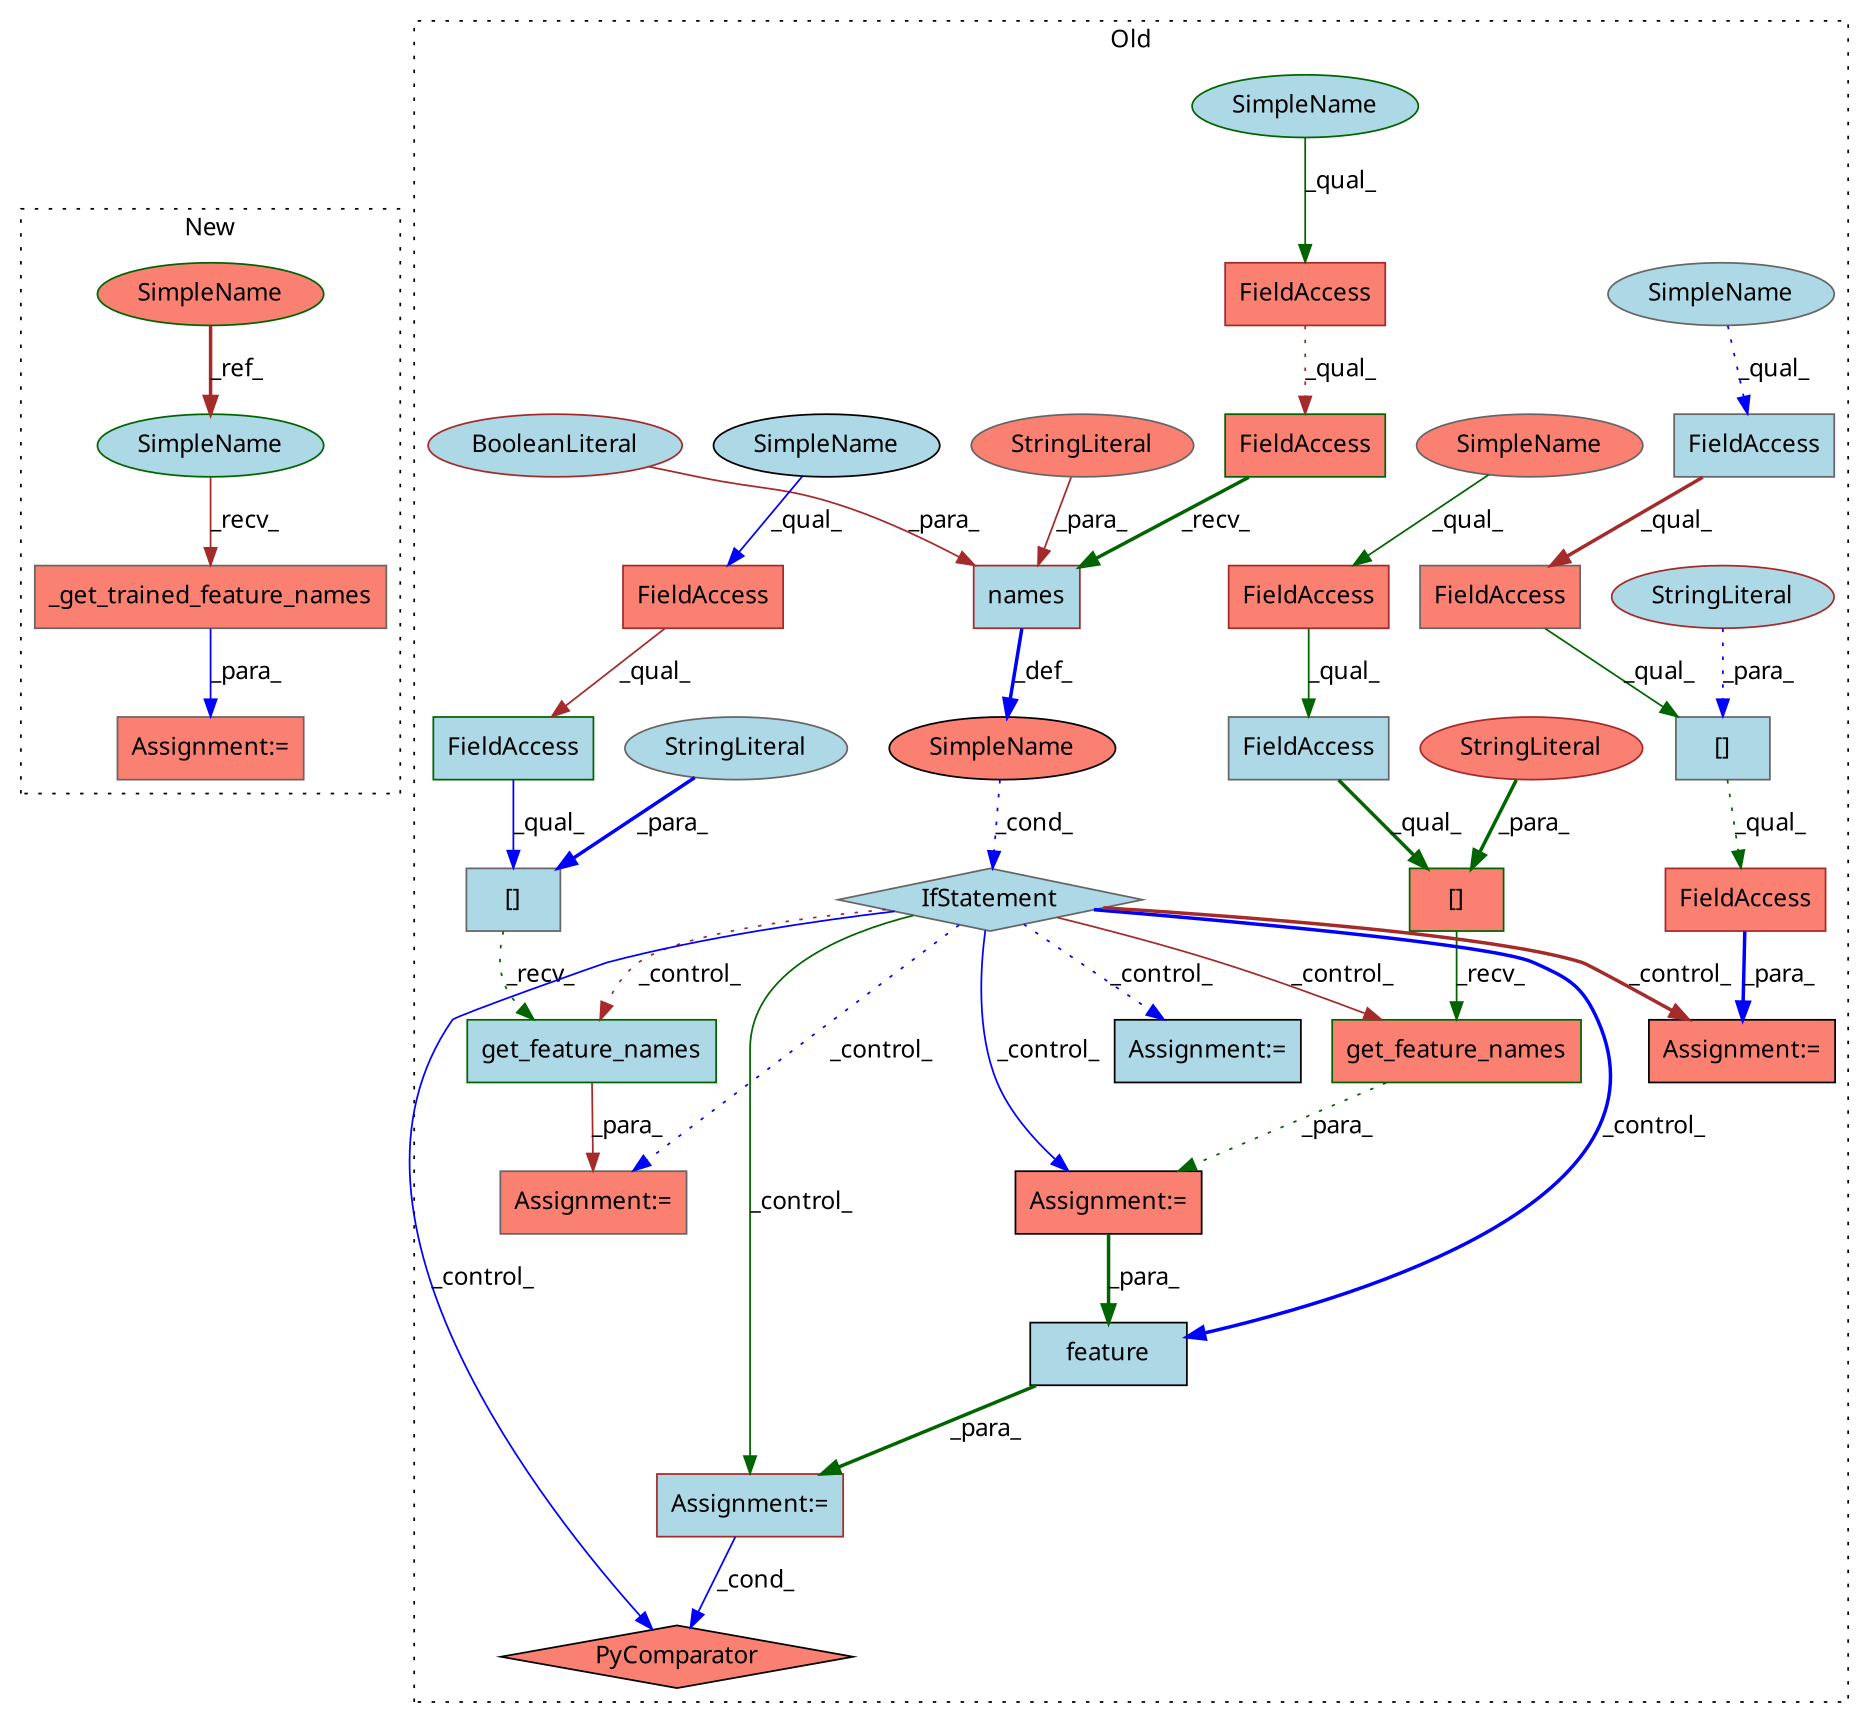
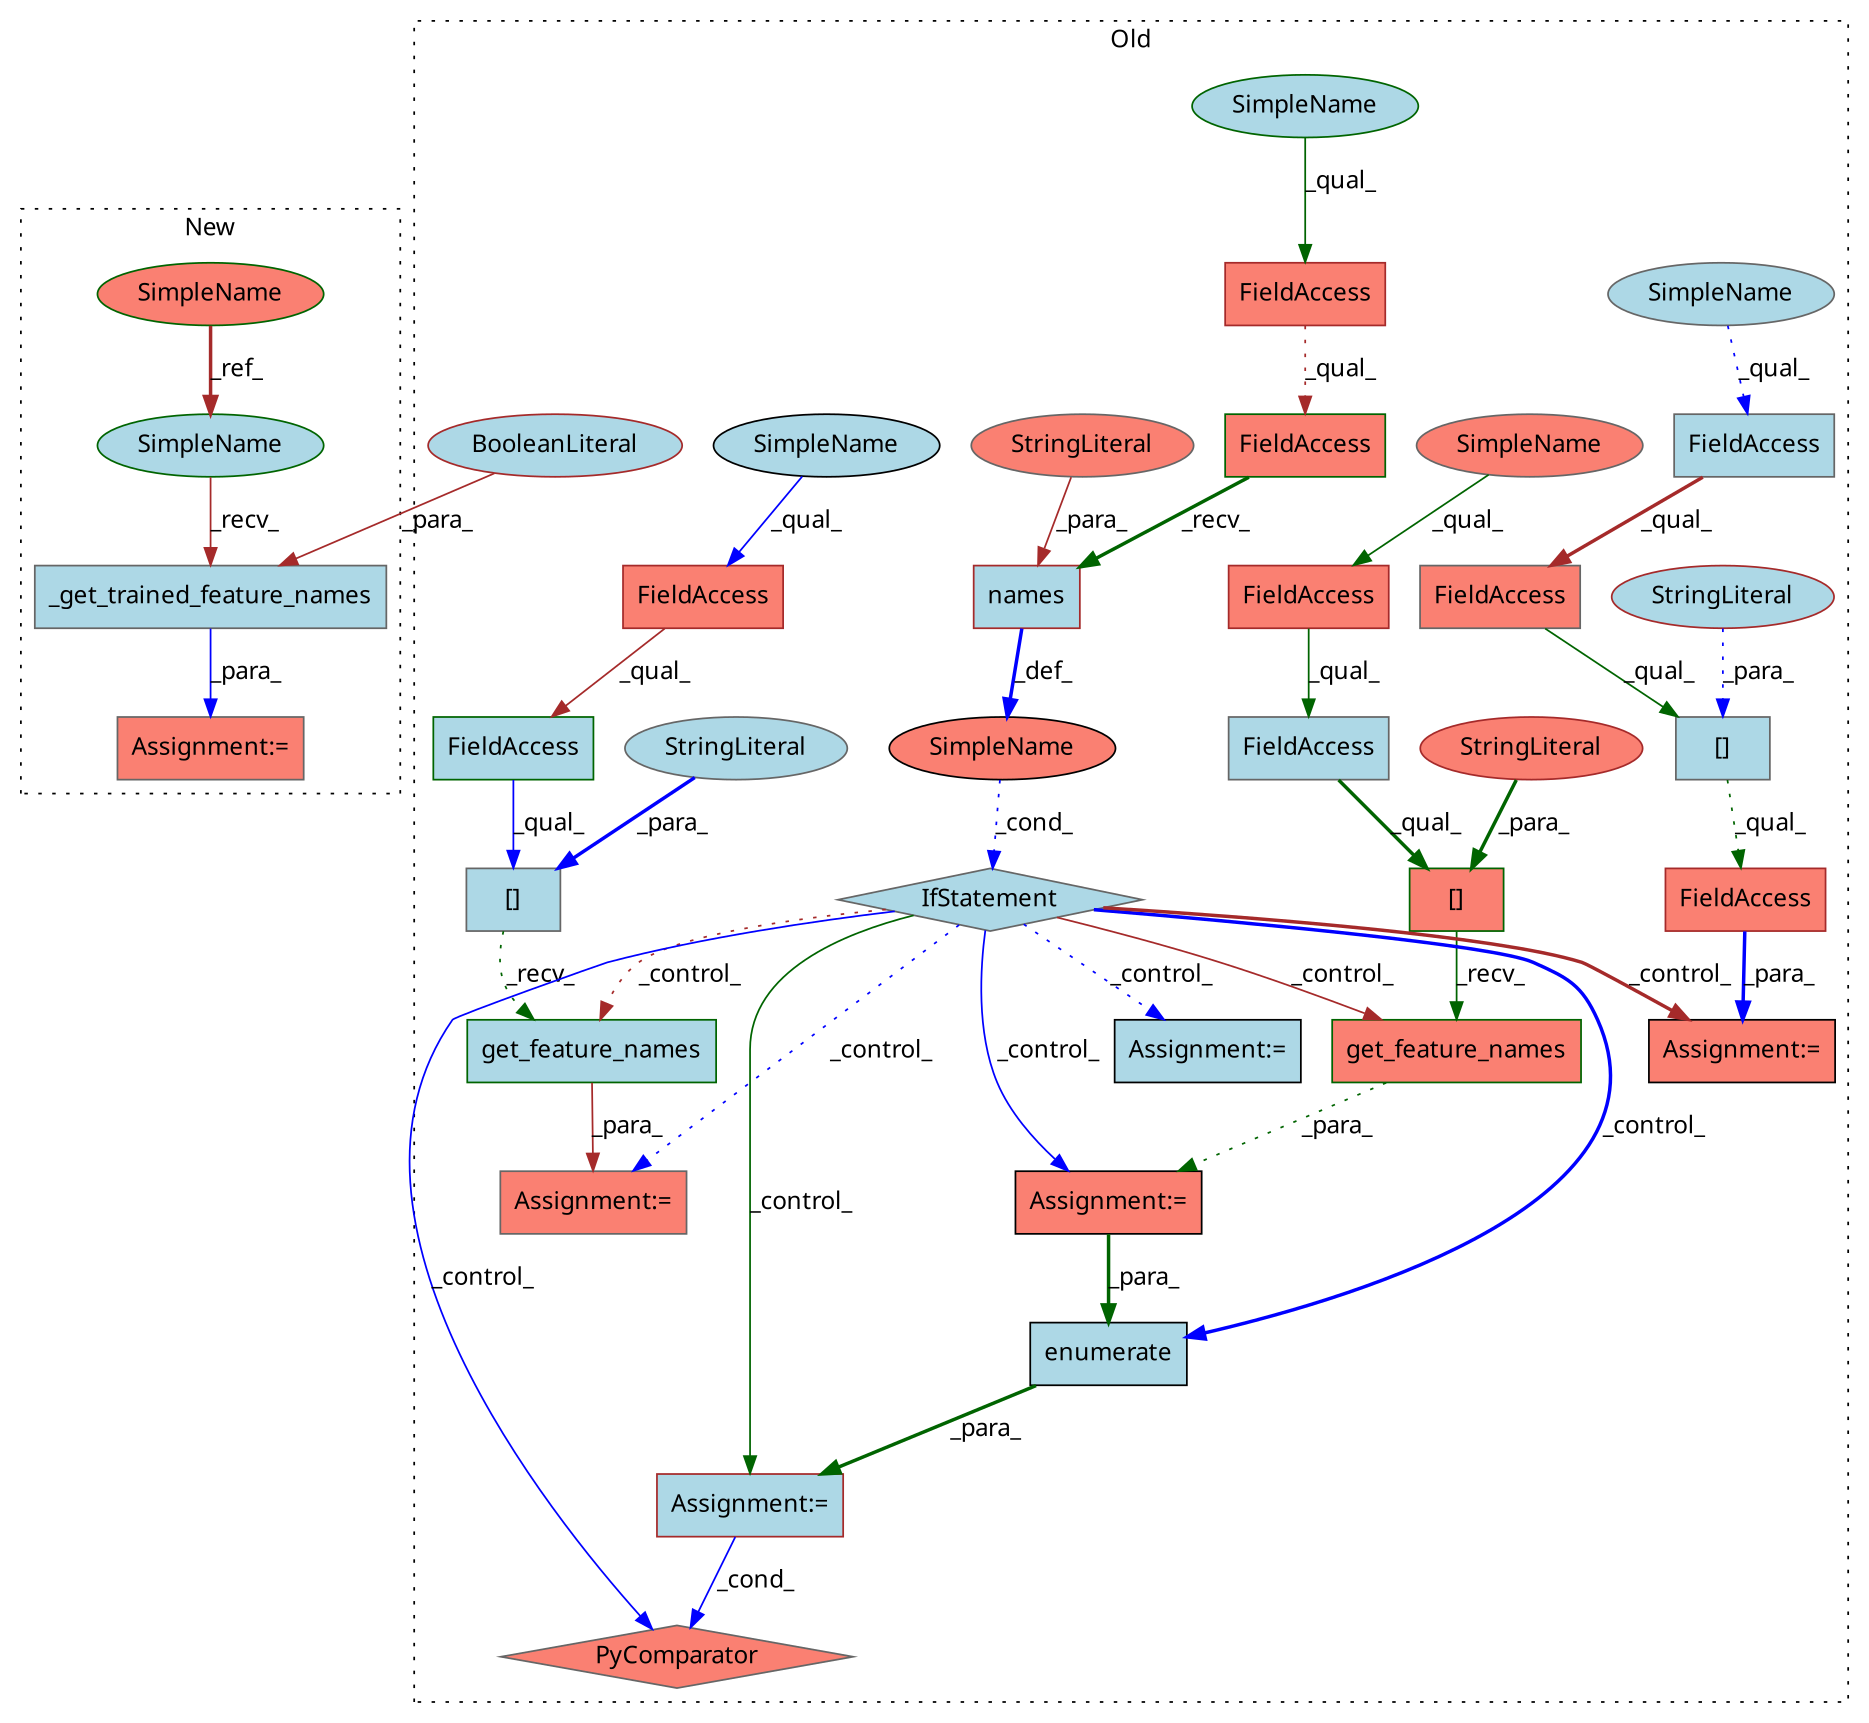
(809, 496) -> (385, 520)
(211, 597) -> (211, 597)
(1109, 1354) -> (1109, 1354)
(677, 1657) -> (677, 1657)
